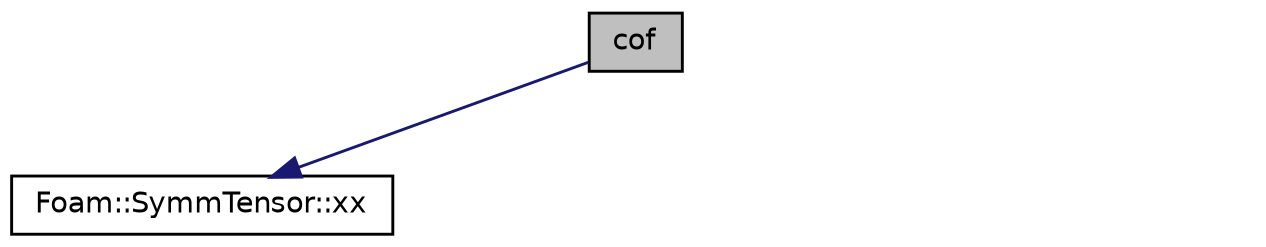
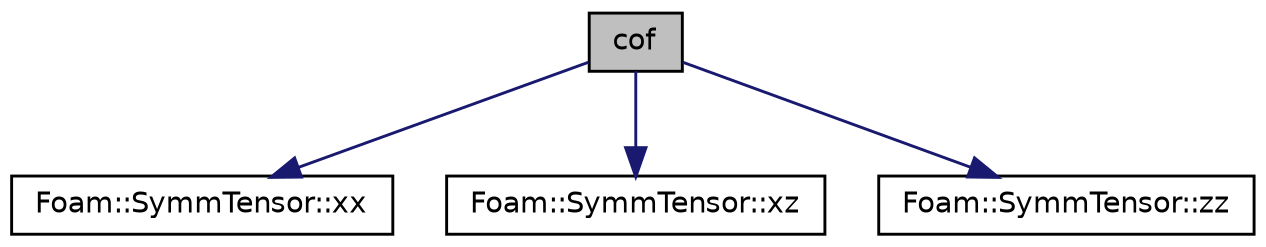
none -> (636, 205)
none -> (1066, 205)
